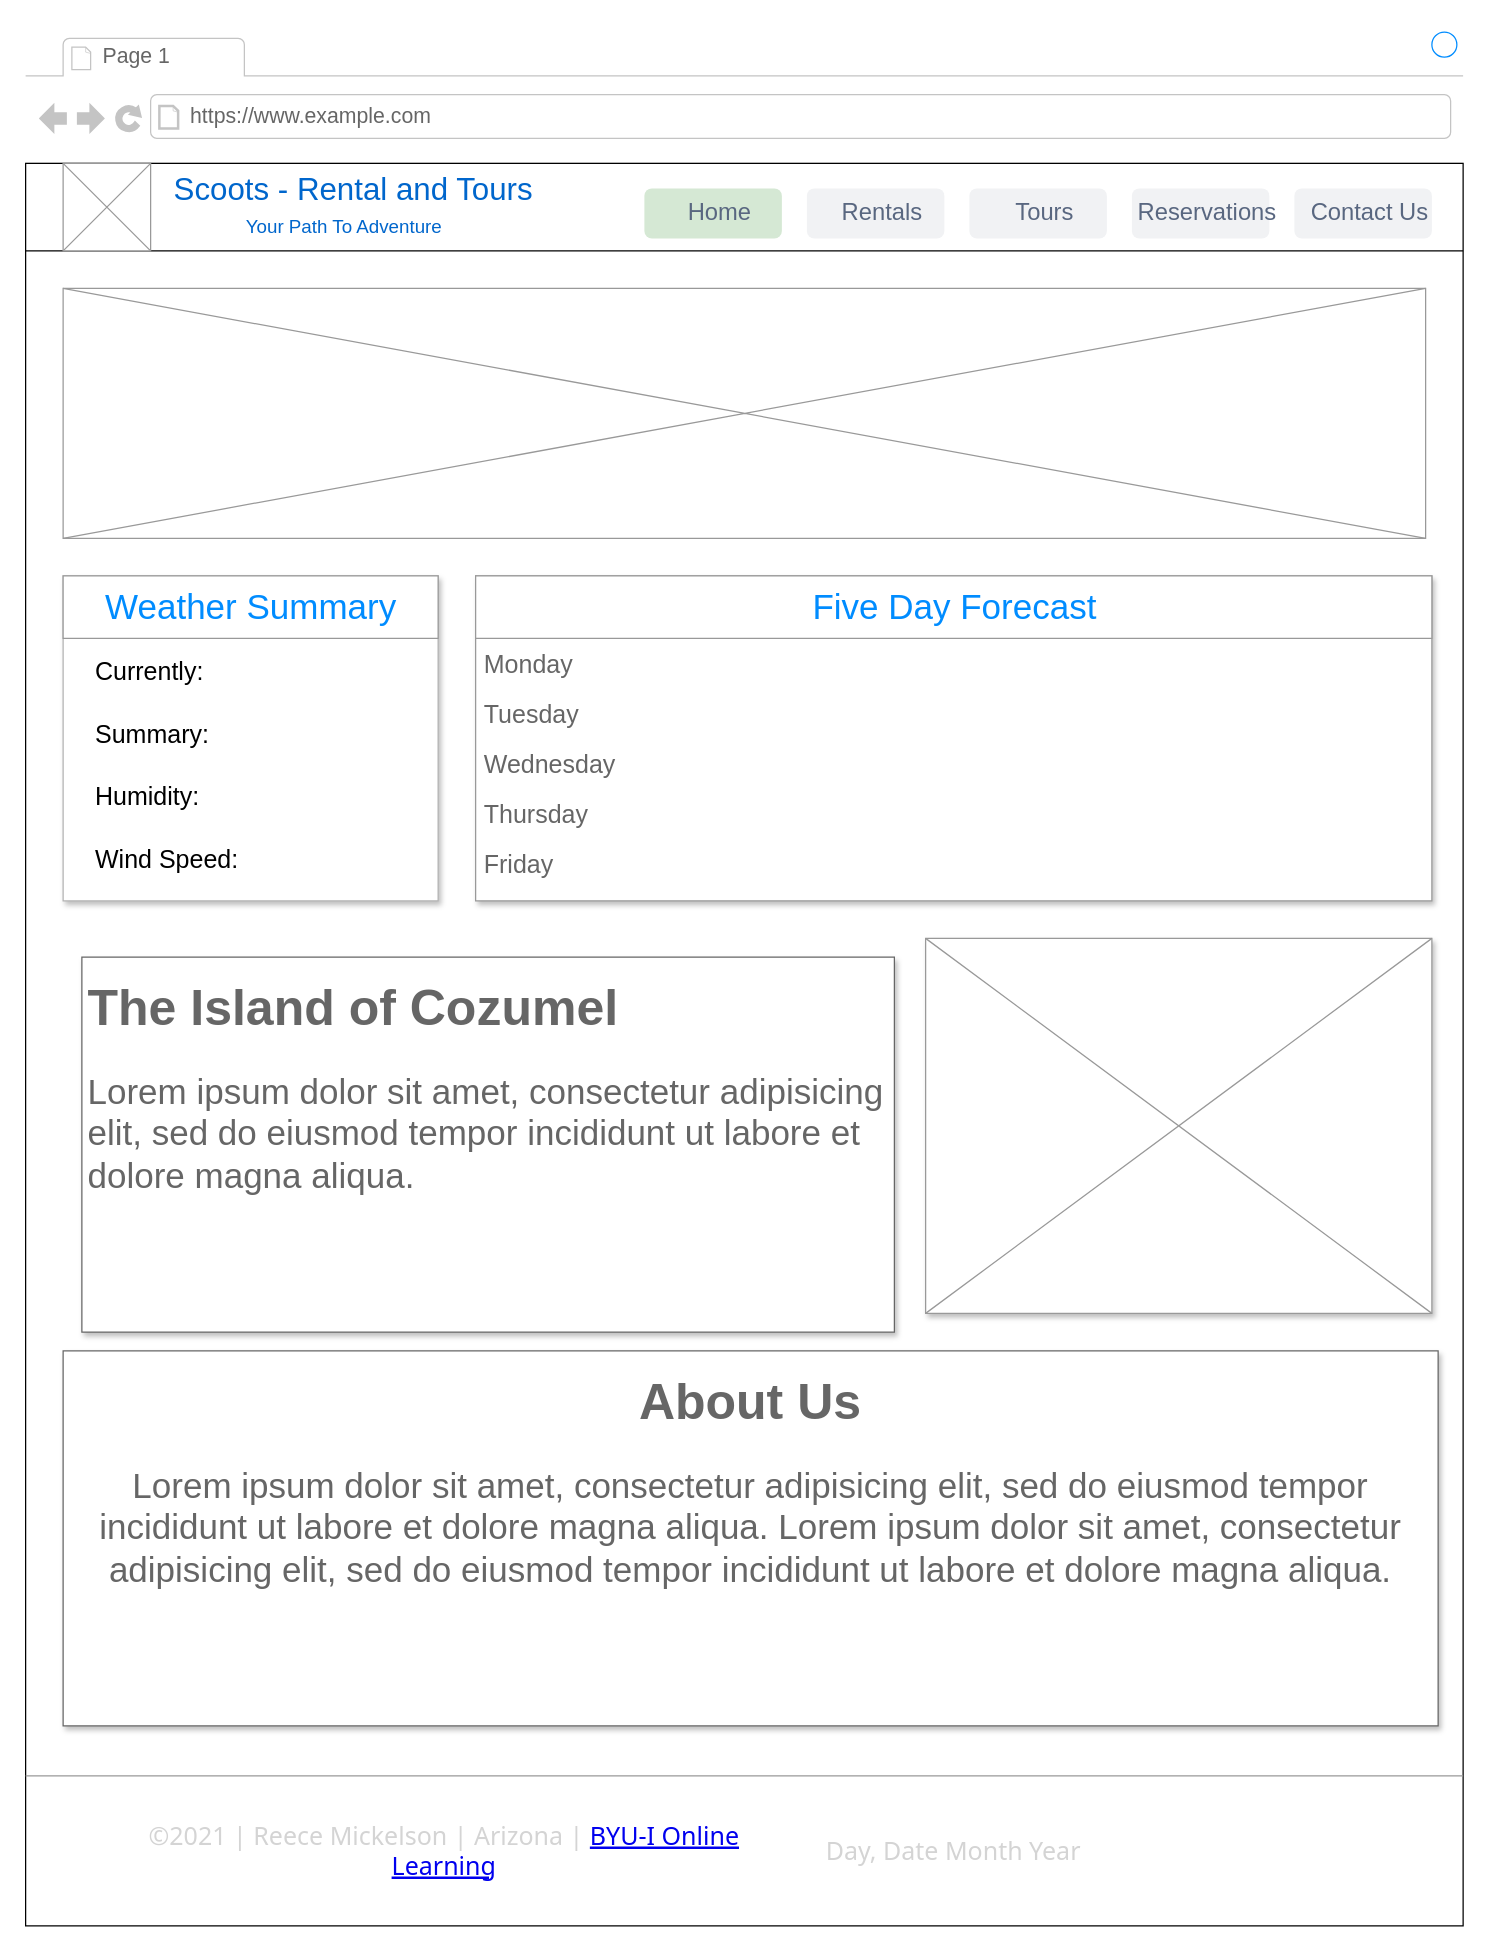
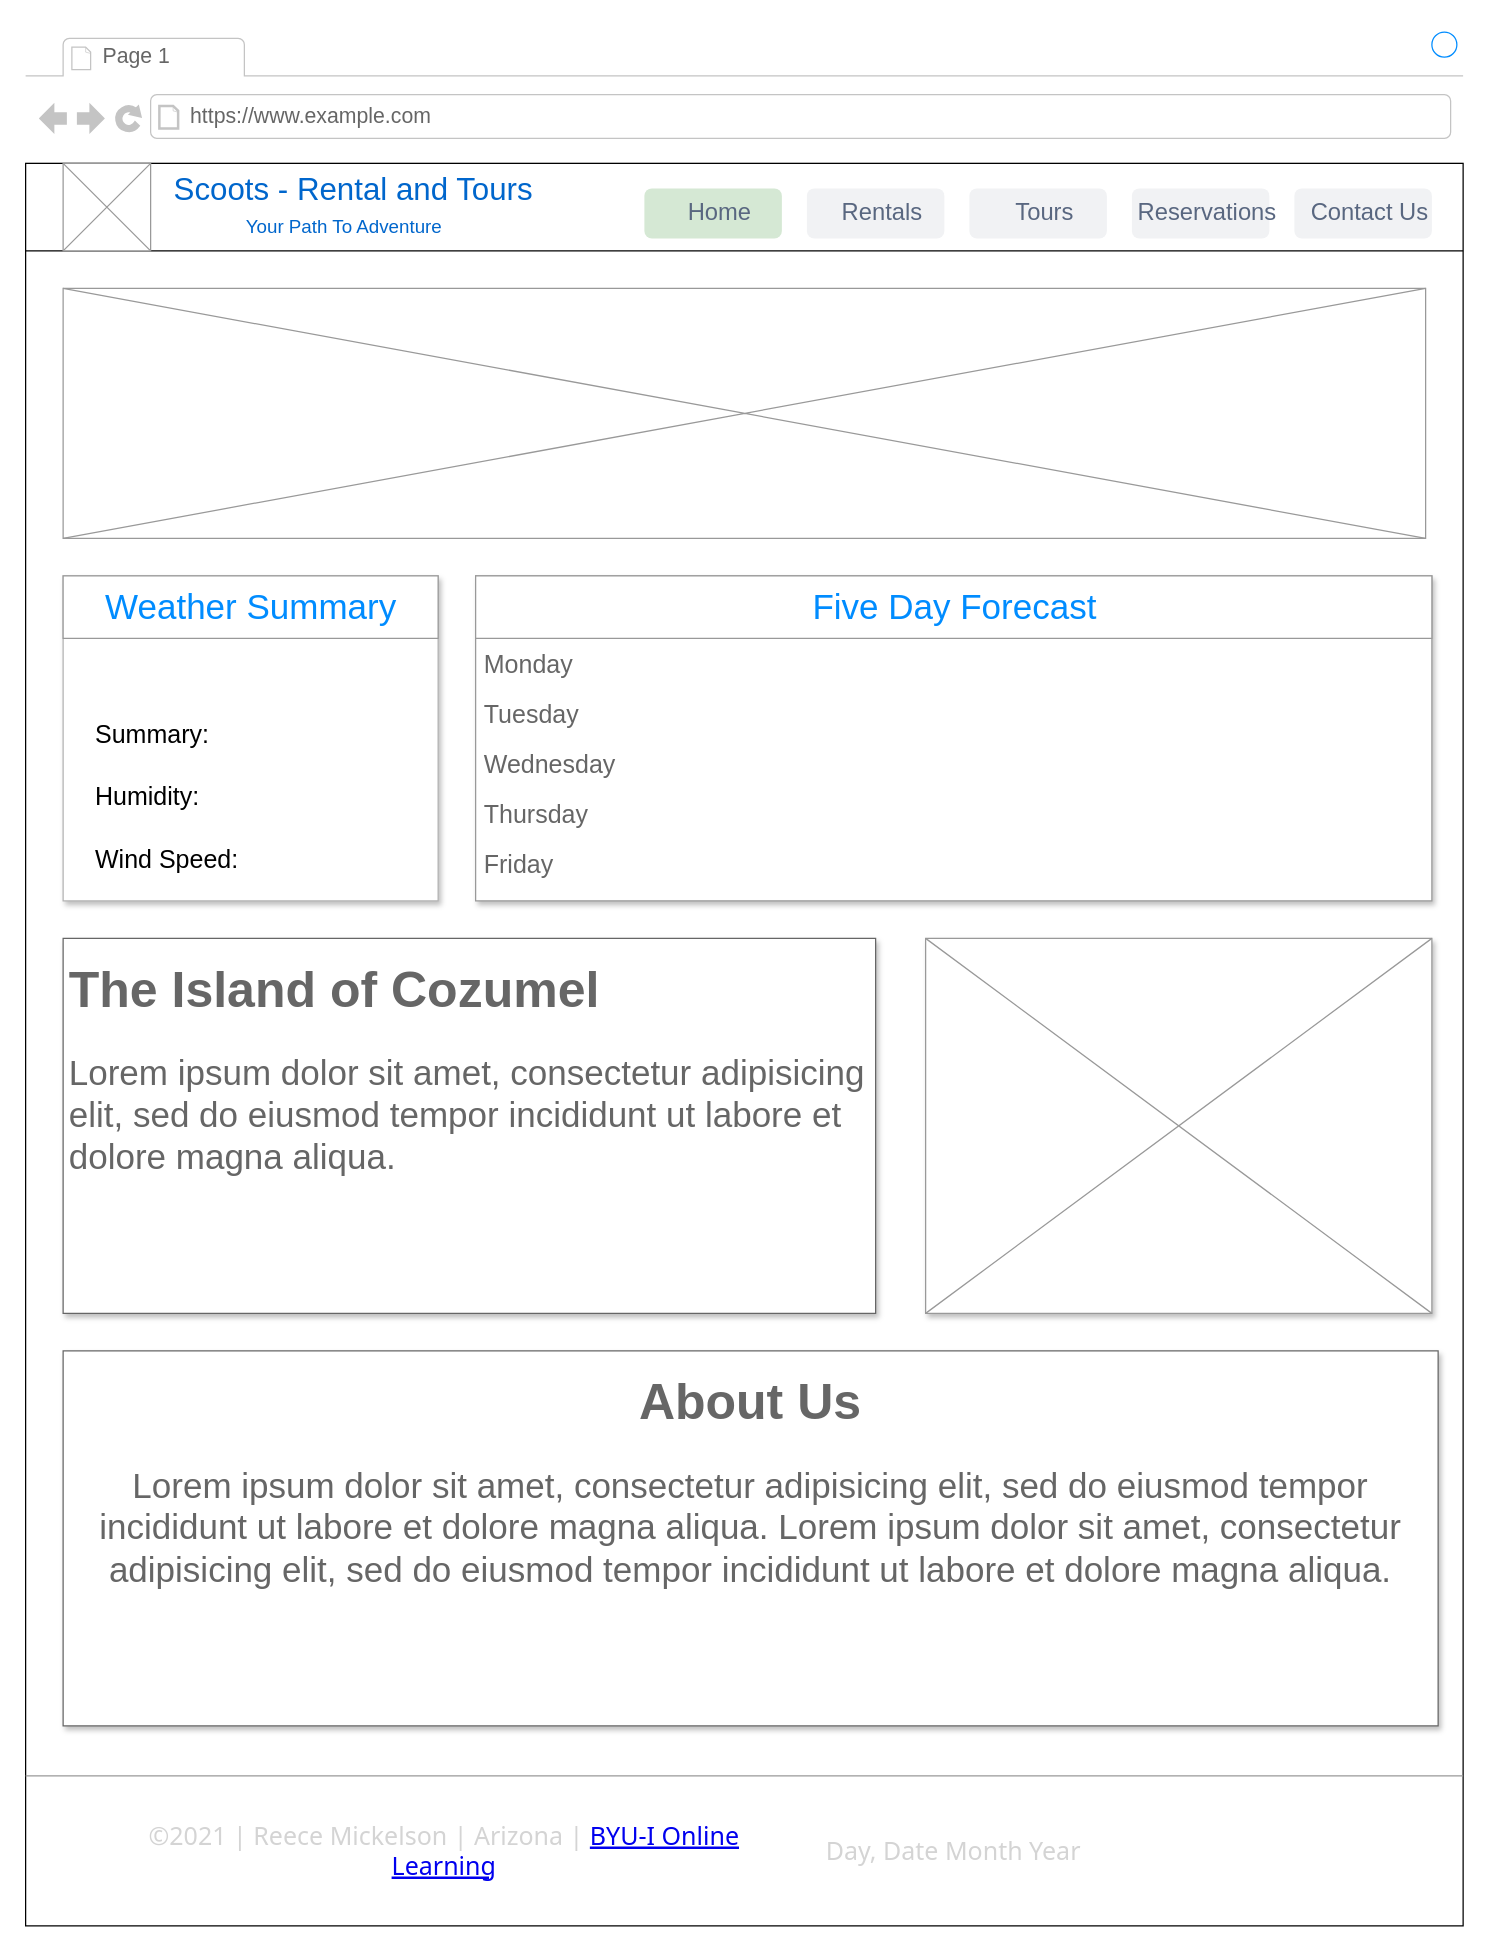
(251, 669) -> none
(488, 1144) -> (469, 1126)
